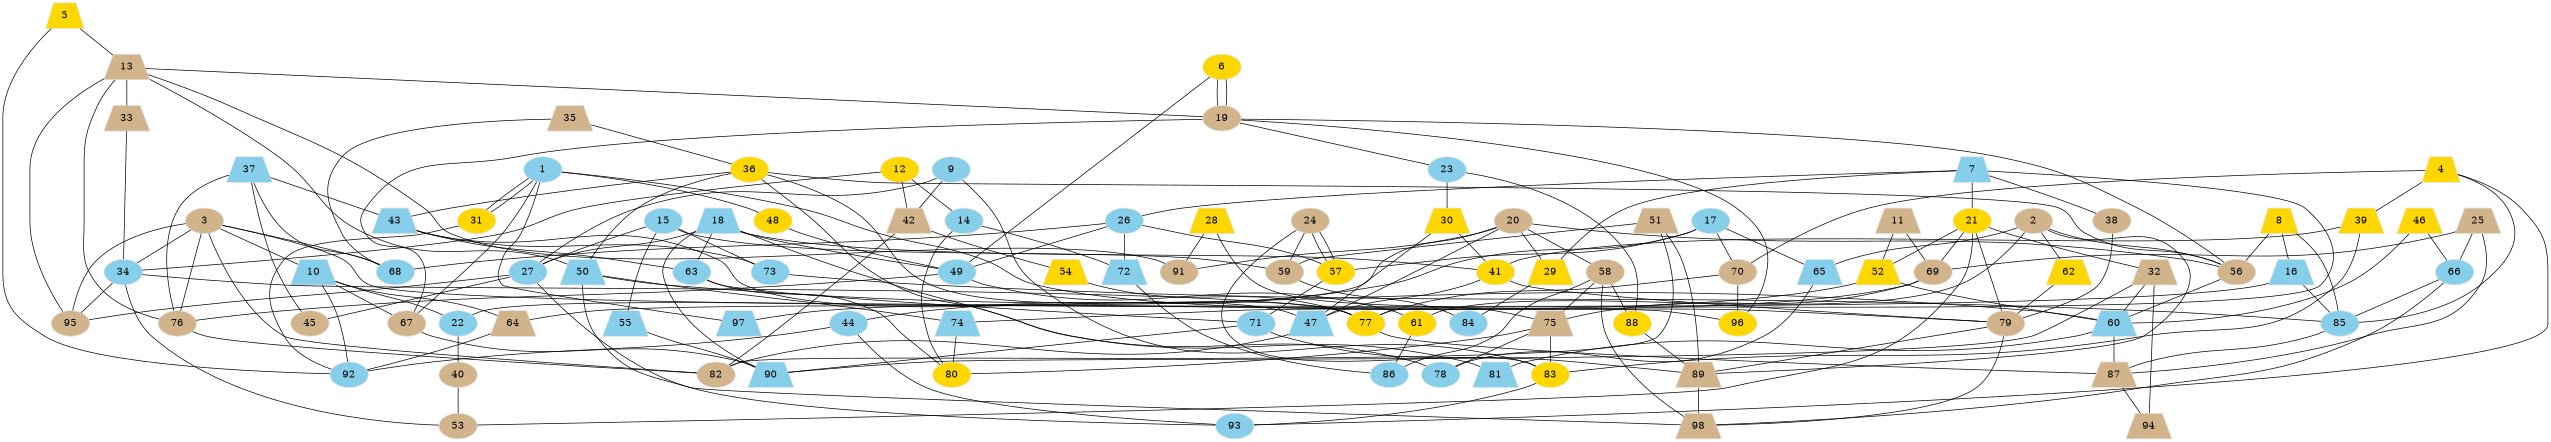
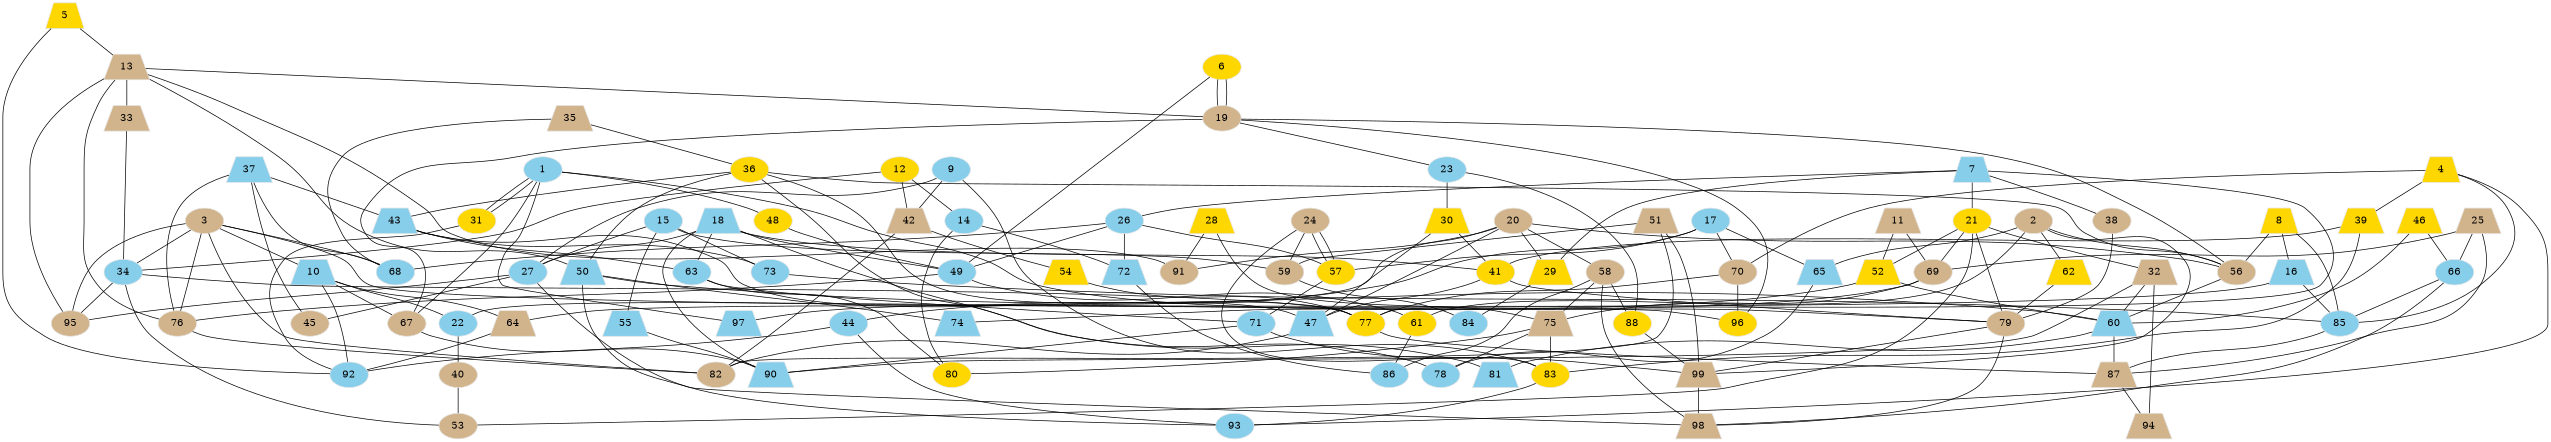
(955, 349) -> none
(1699, 375) -> (1699, 375)
